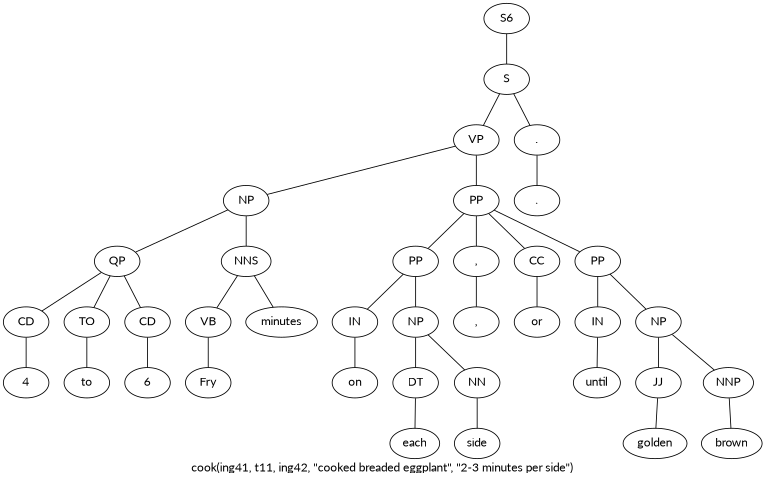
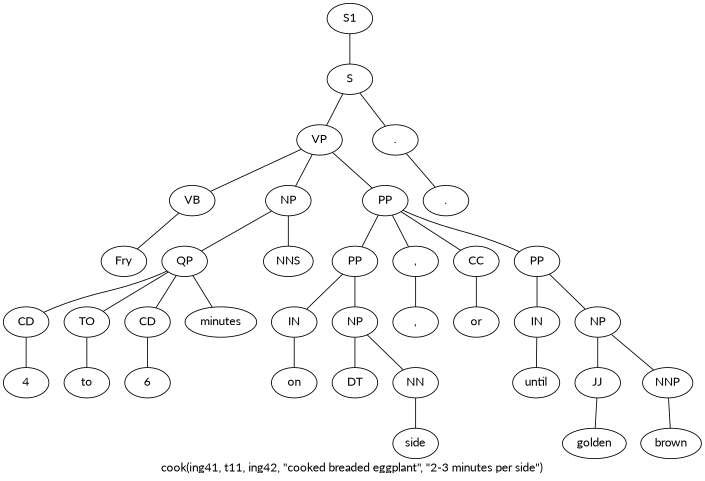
(507, 19) -> (350, 19)
(227, 292) -> (256, 170)
(264, 292) -> (203, 291)
(415, 443) -> none
